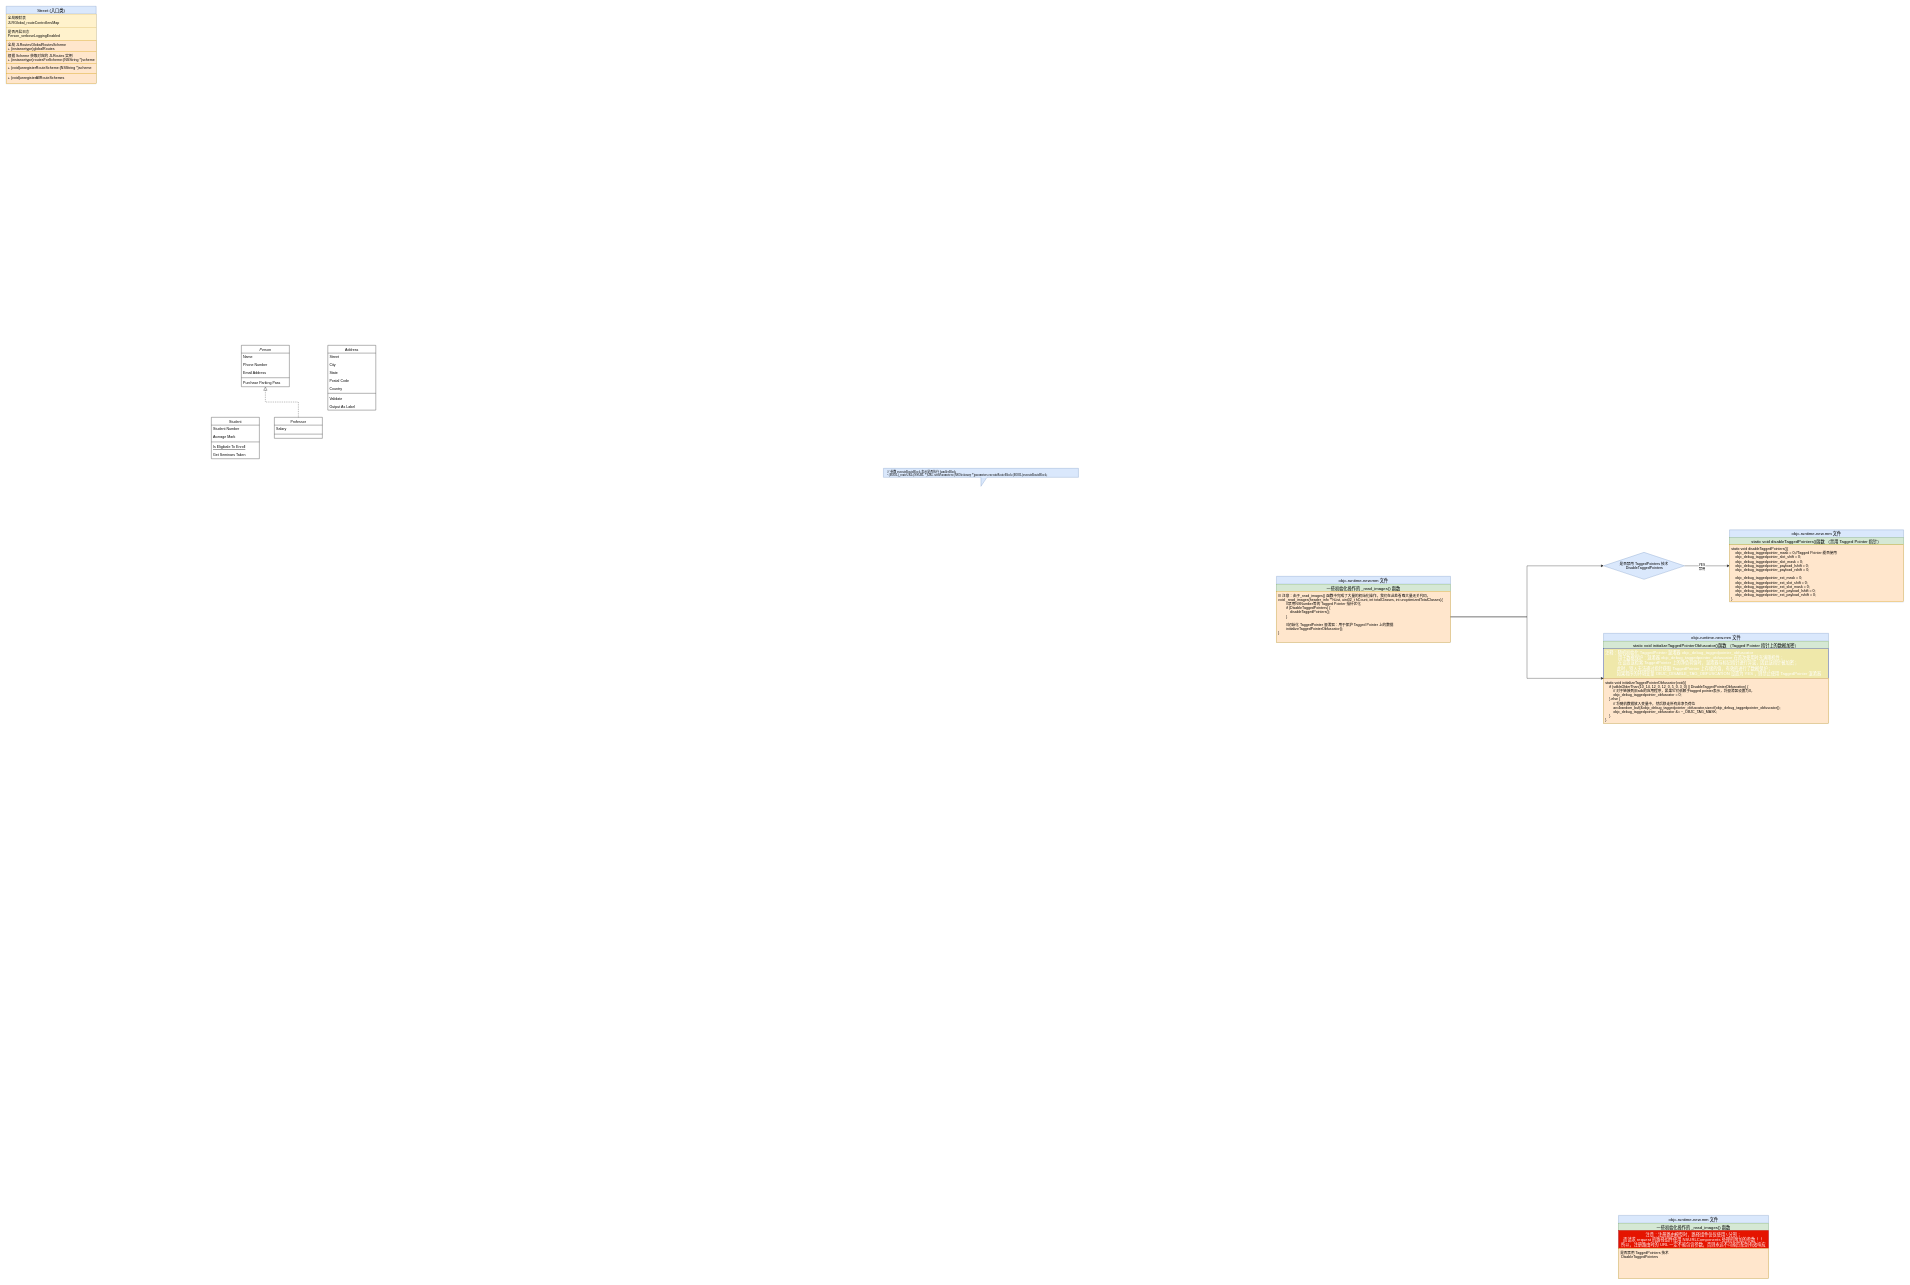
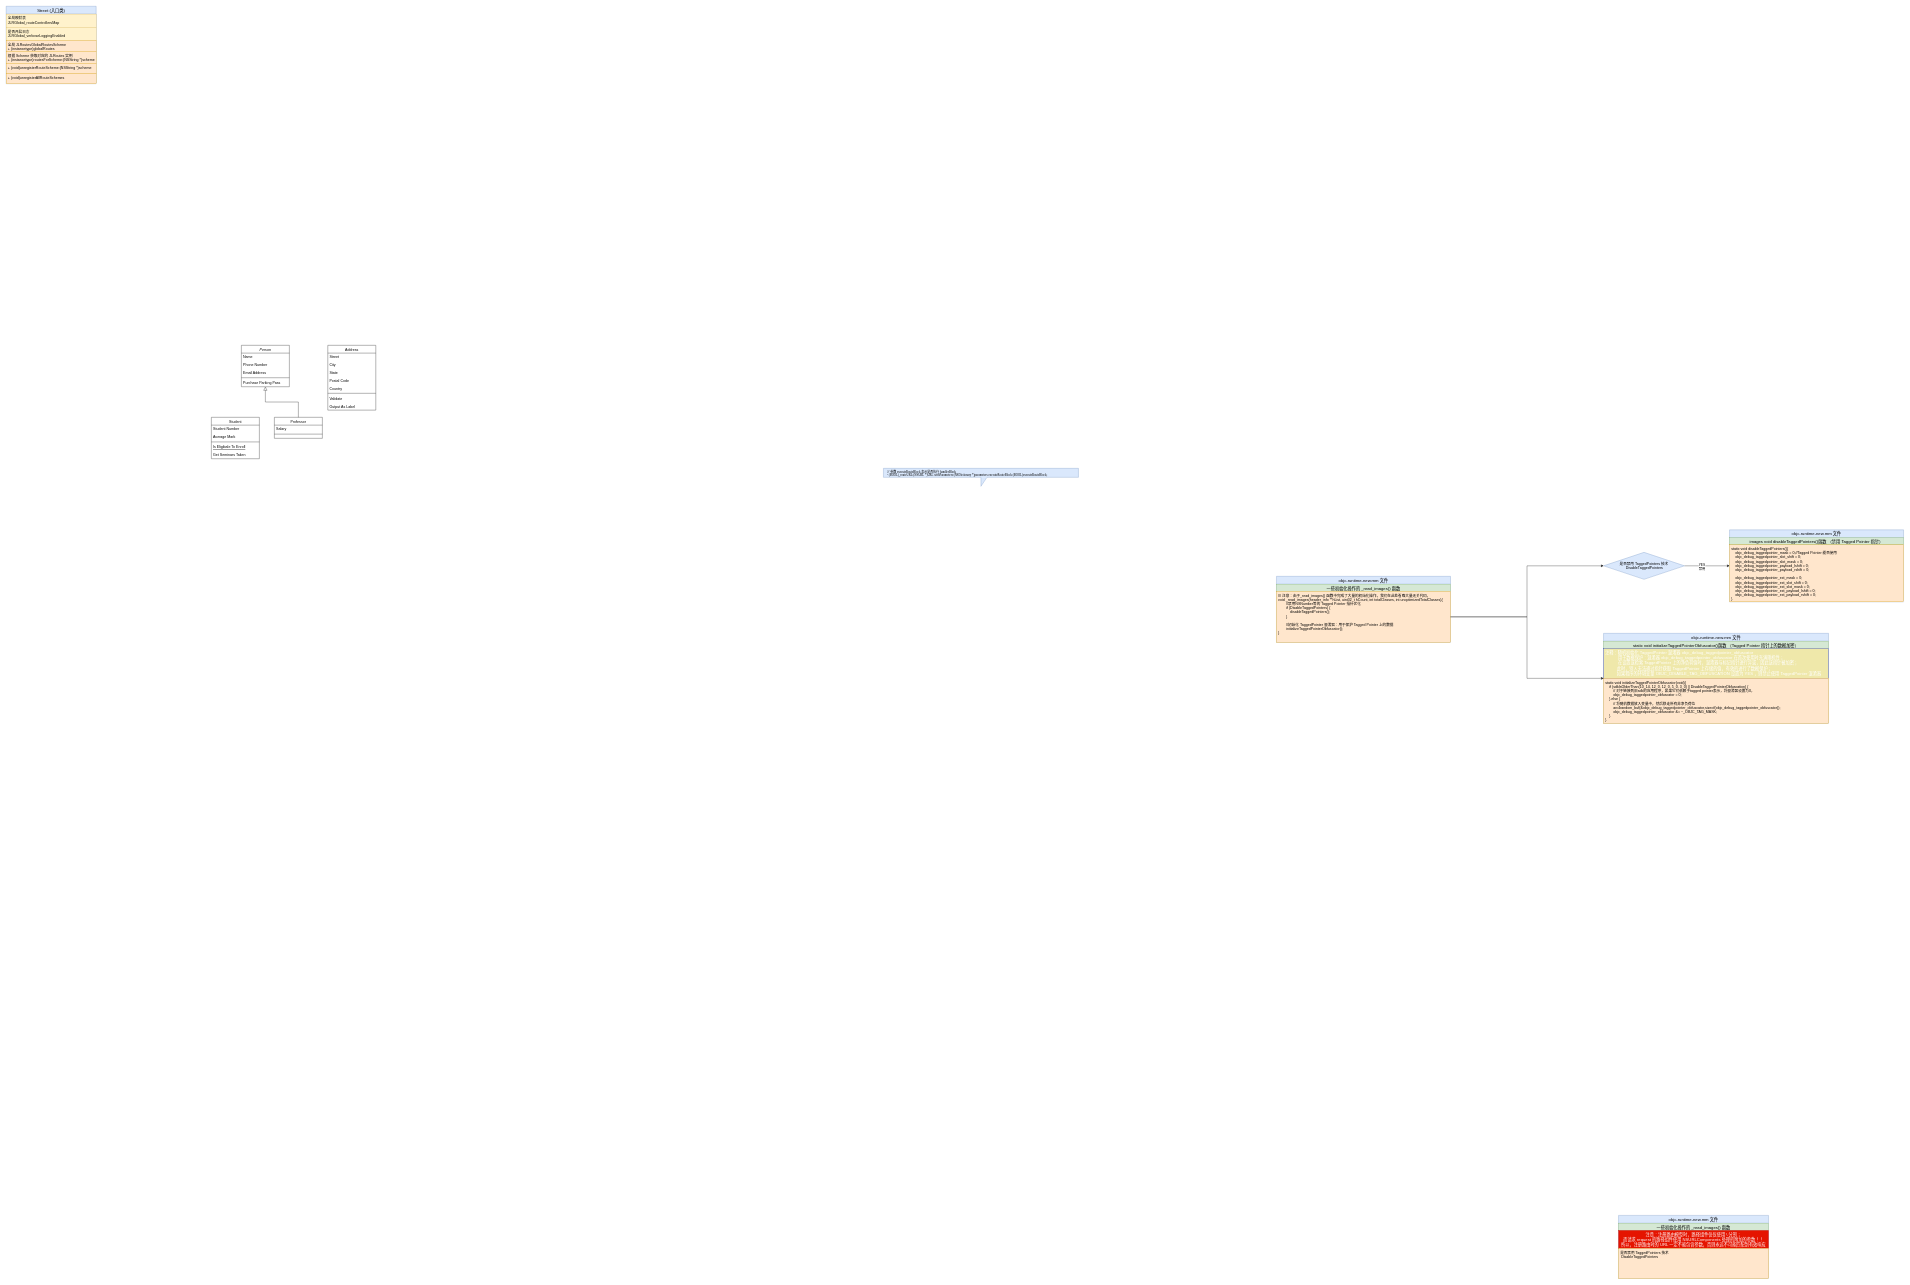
(19, 31) -> (19, 31)
(284, 402) -> (284, 402)
(1816, 542) -> (1816, 542)
